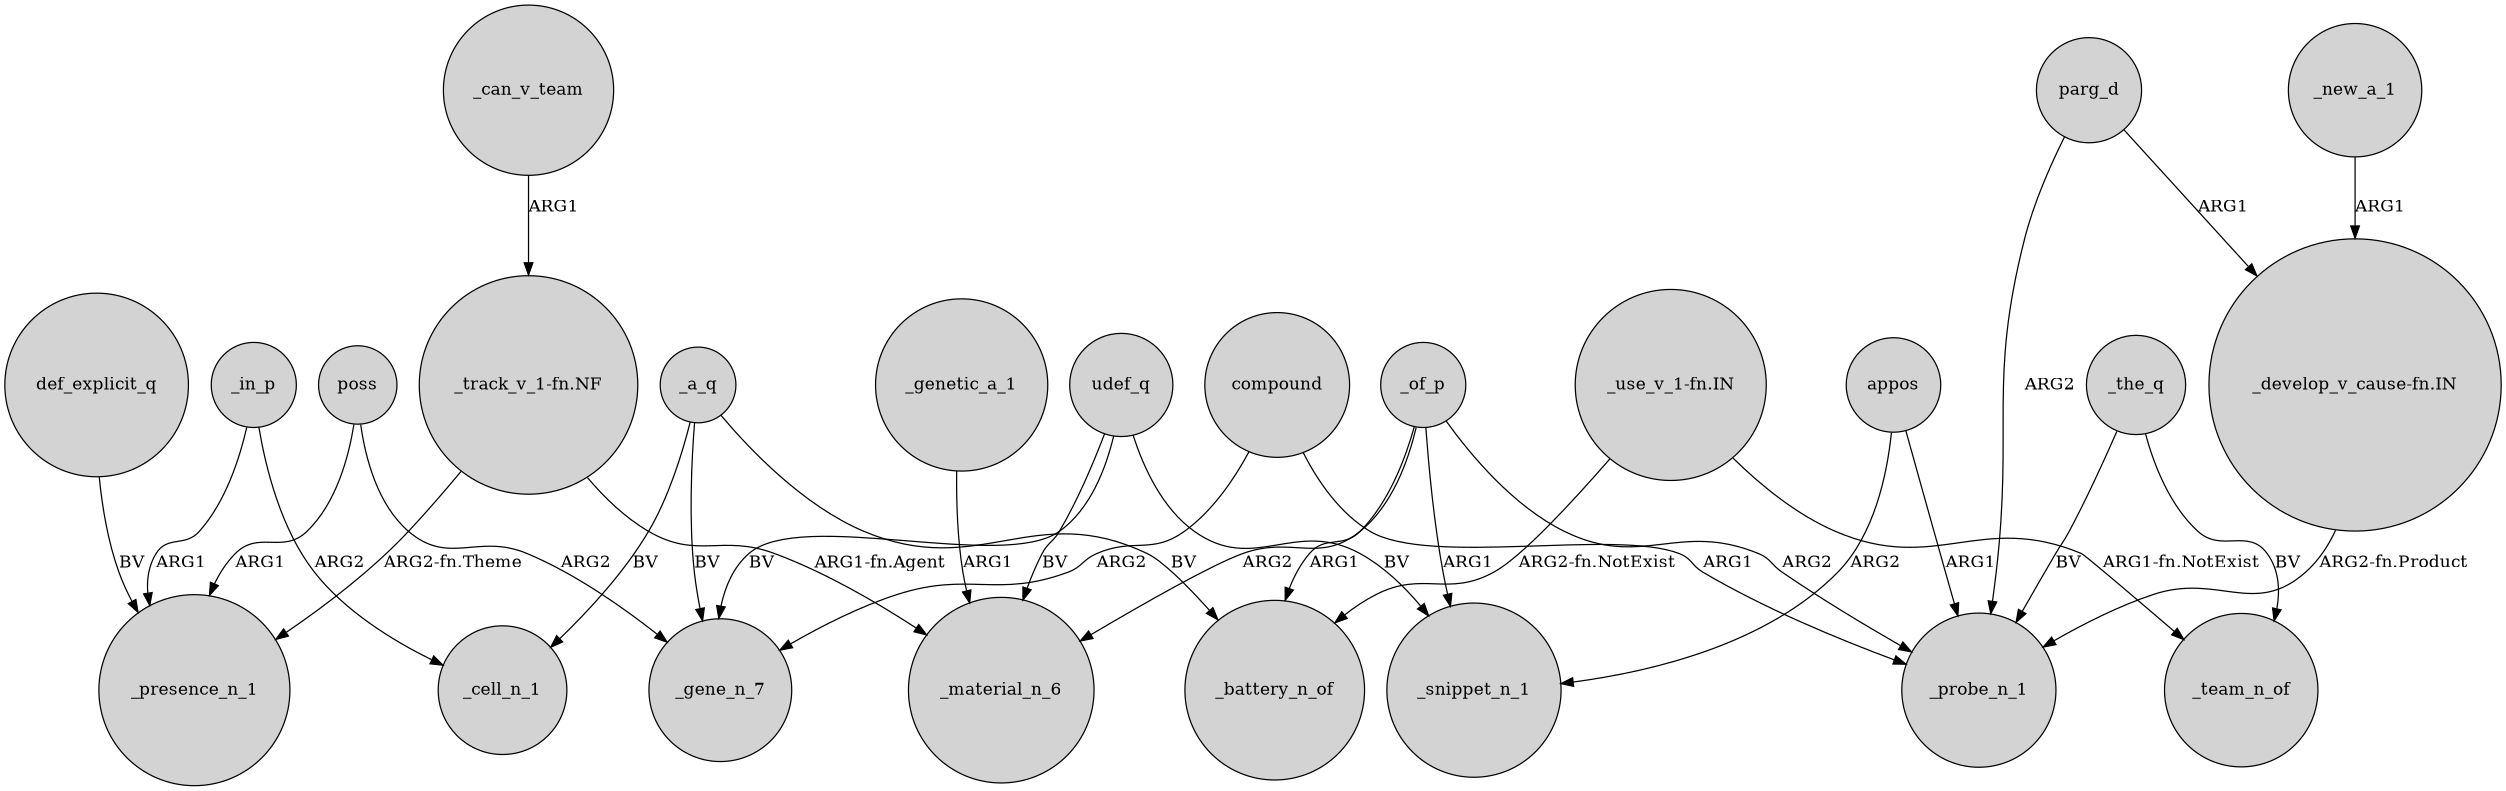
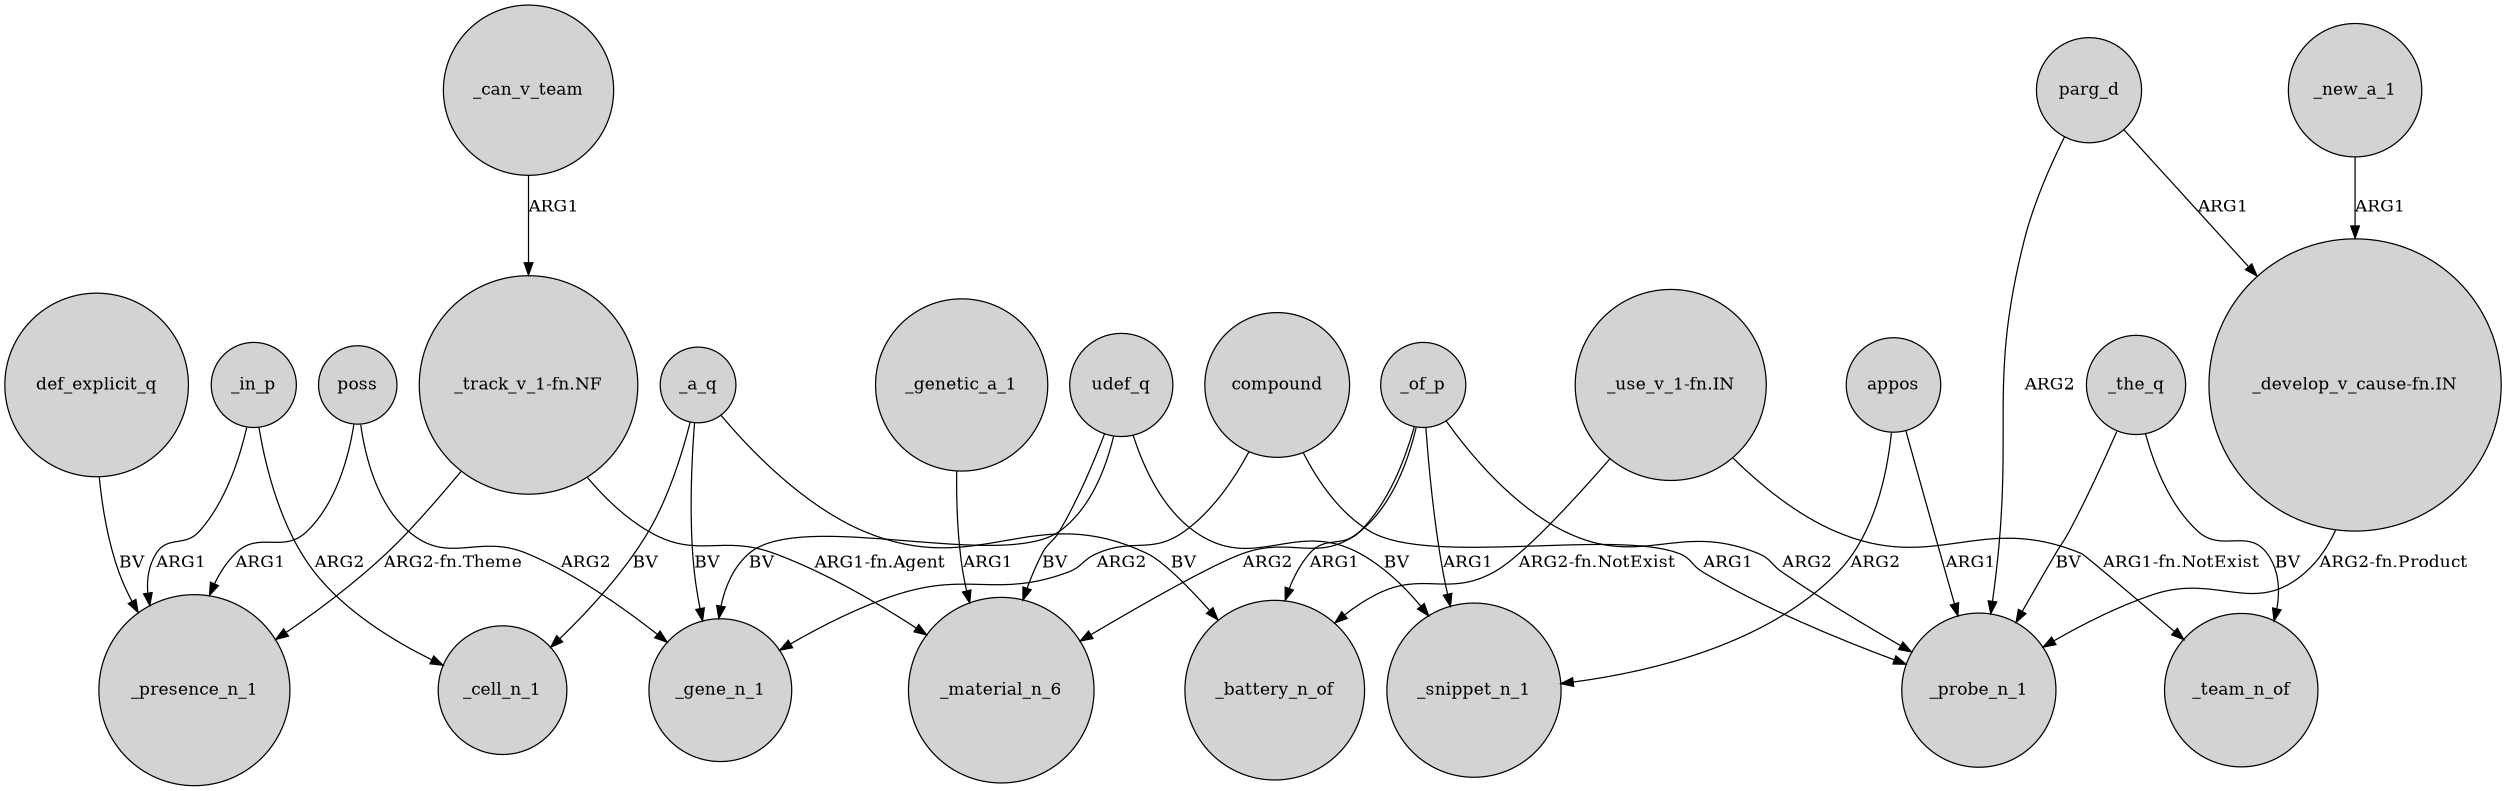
(720, 690) -> (720, 690)
